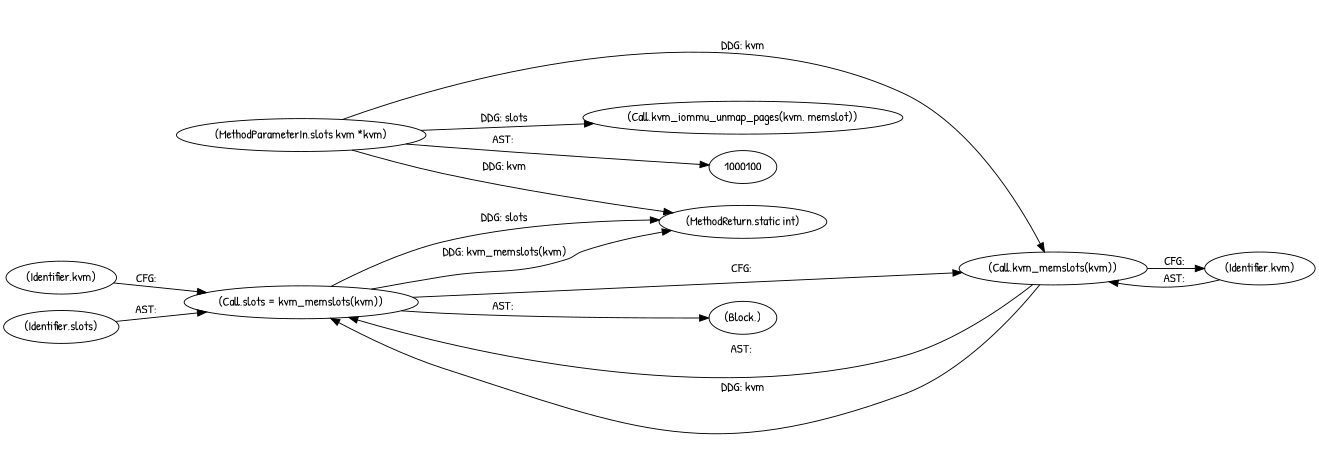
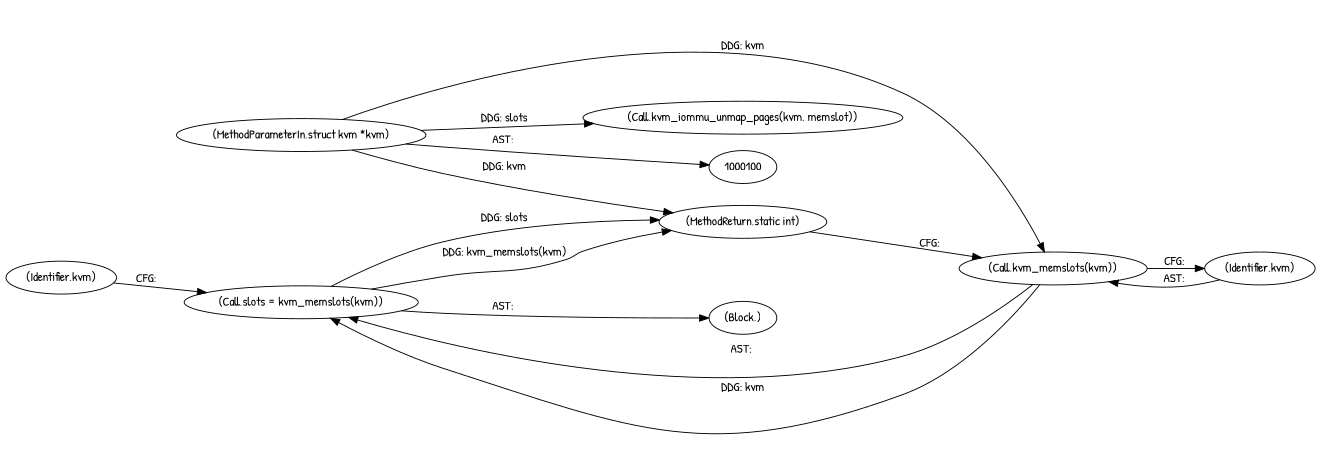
(301, 135) -> (301, 135)
(683, 285) -> (891, 244)
(61, 327) -> none
